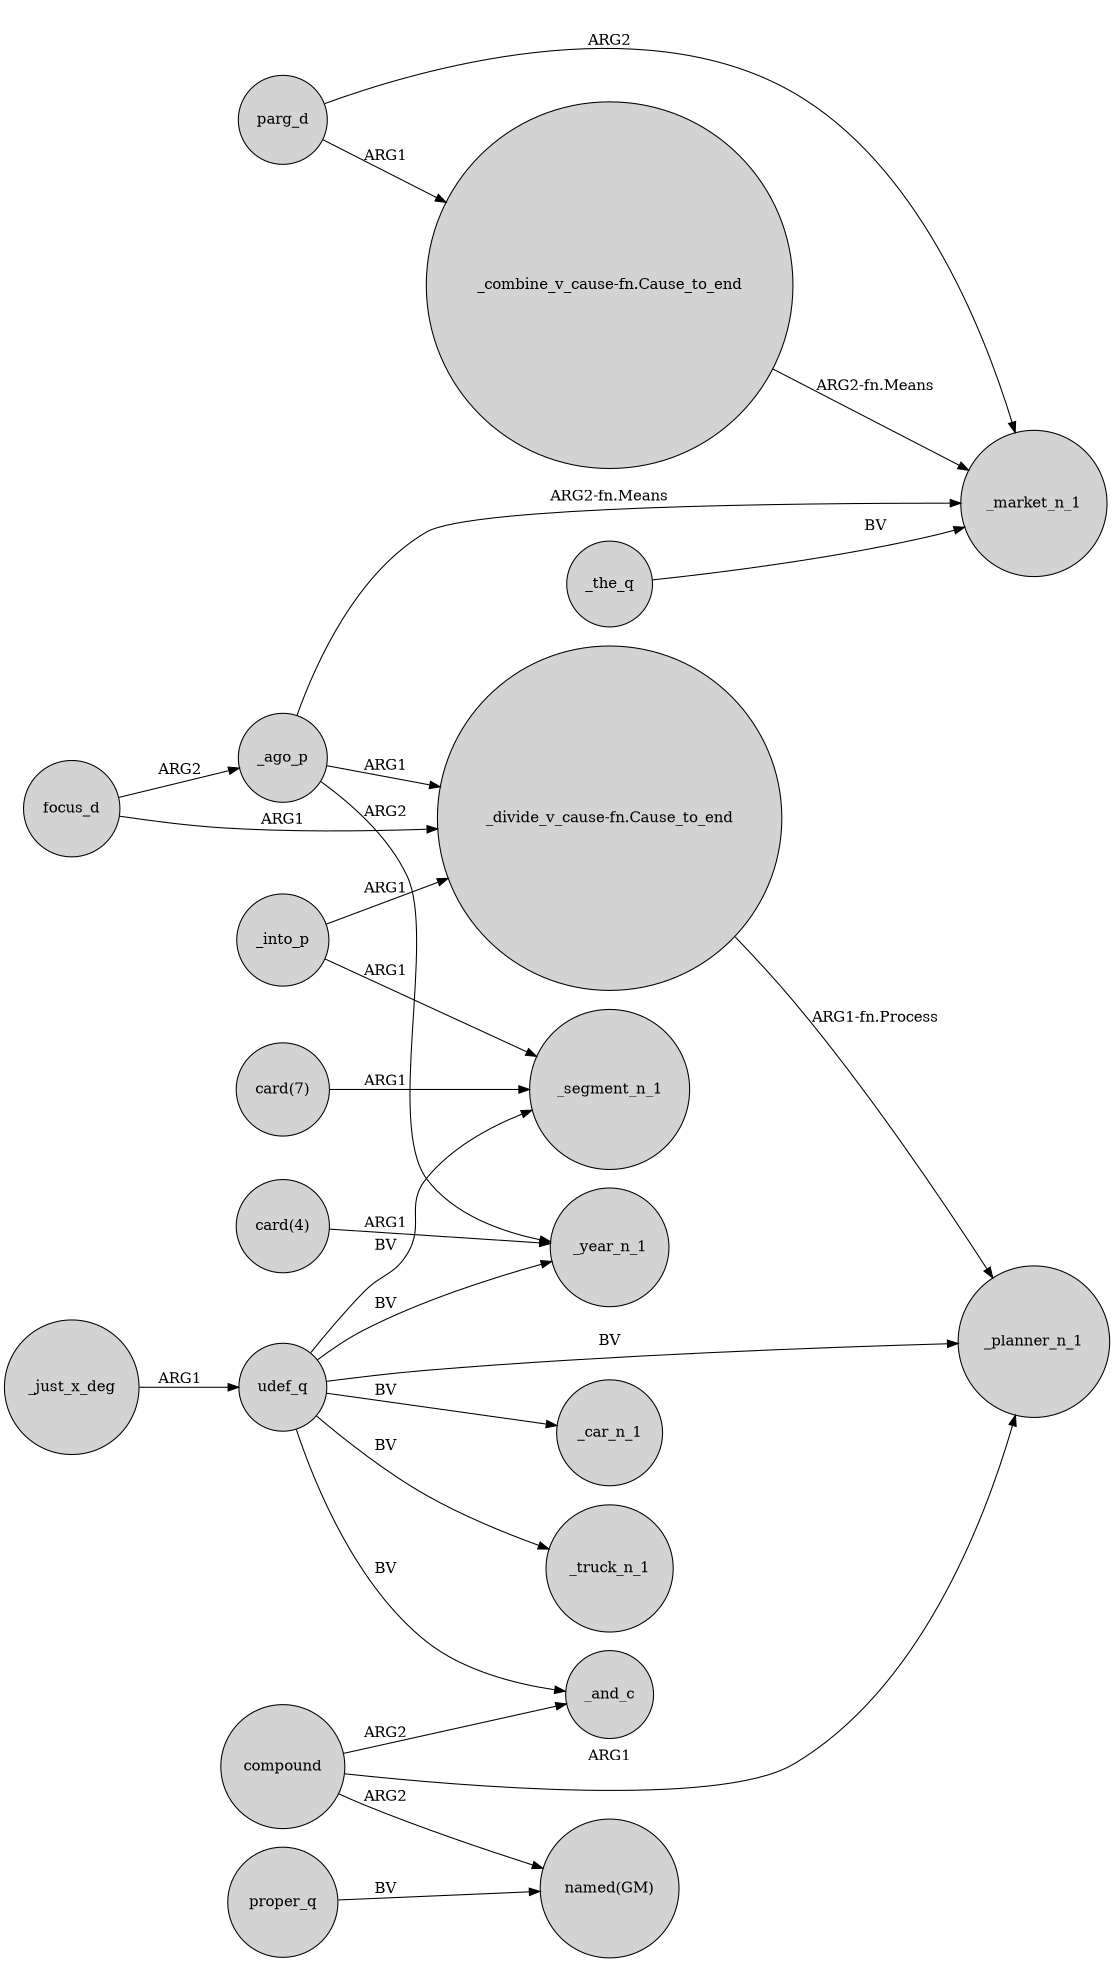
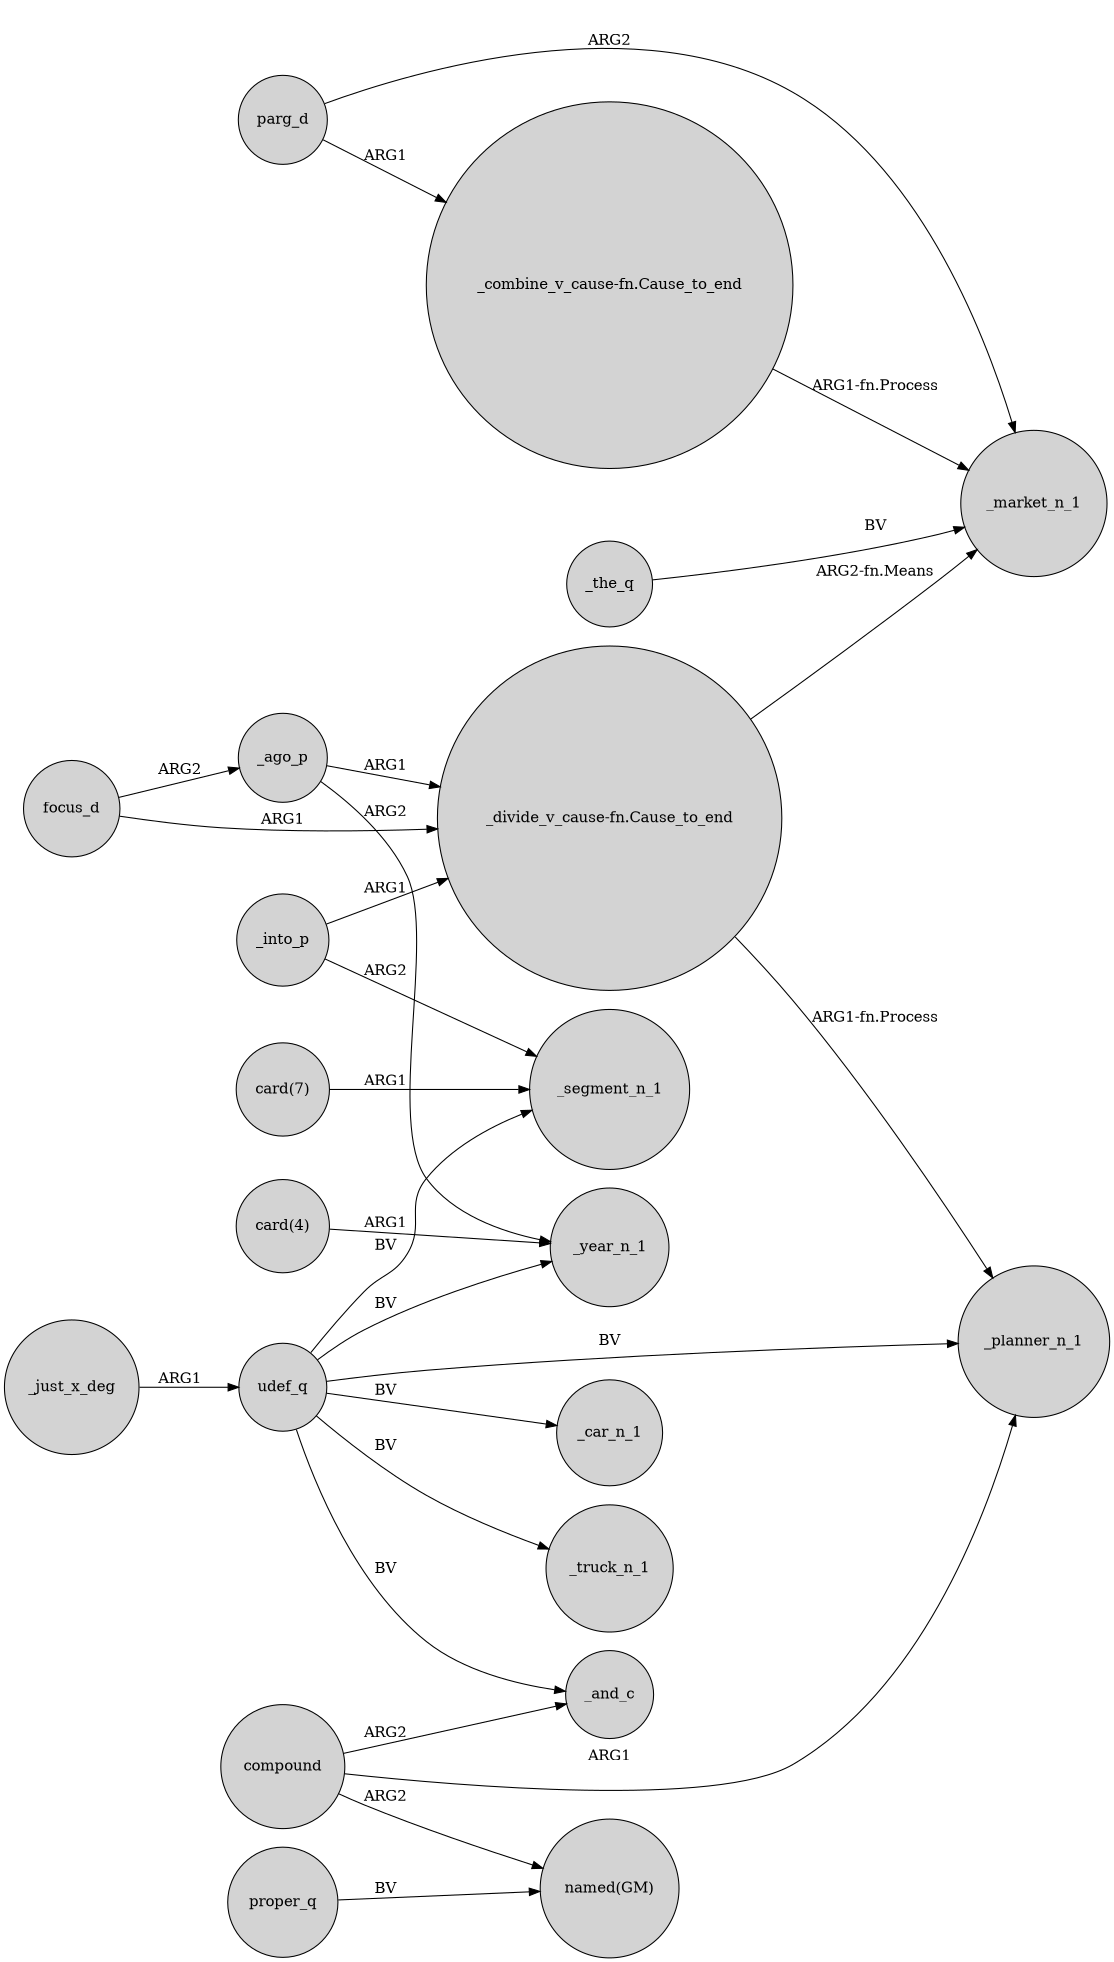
(875, 386) -> (875, 386)
(573, 511) -> (861, 639)
(386, 971) -> (386, 971)
